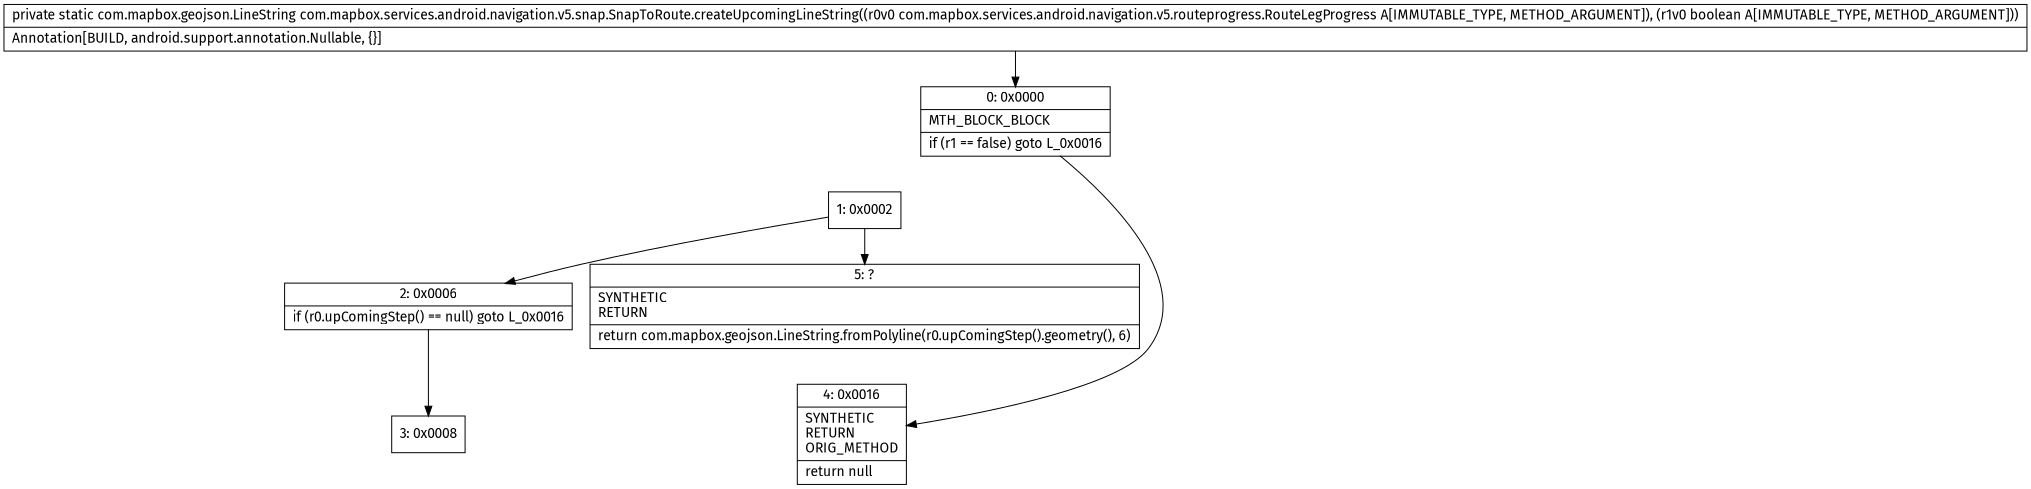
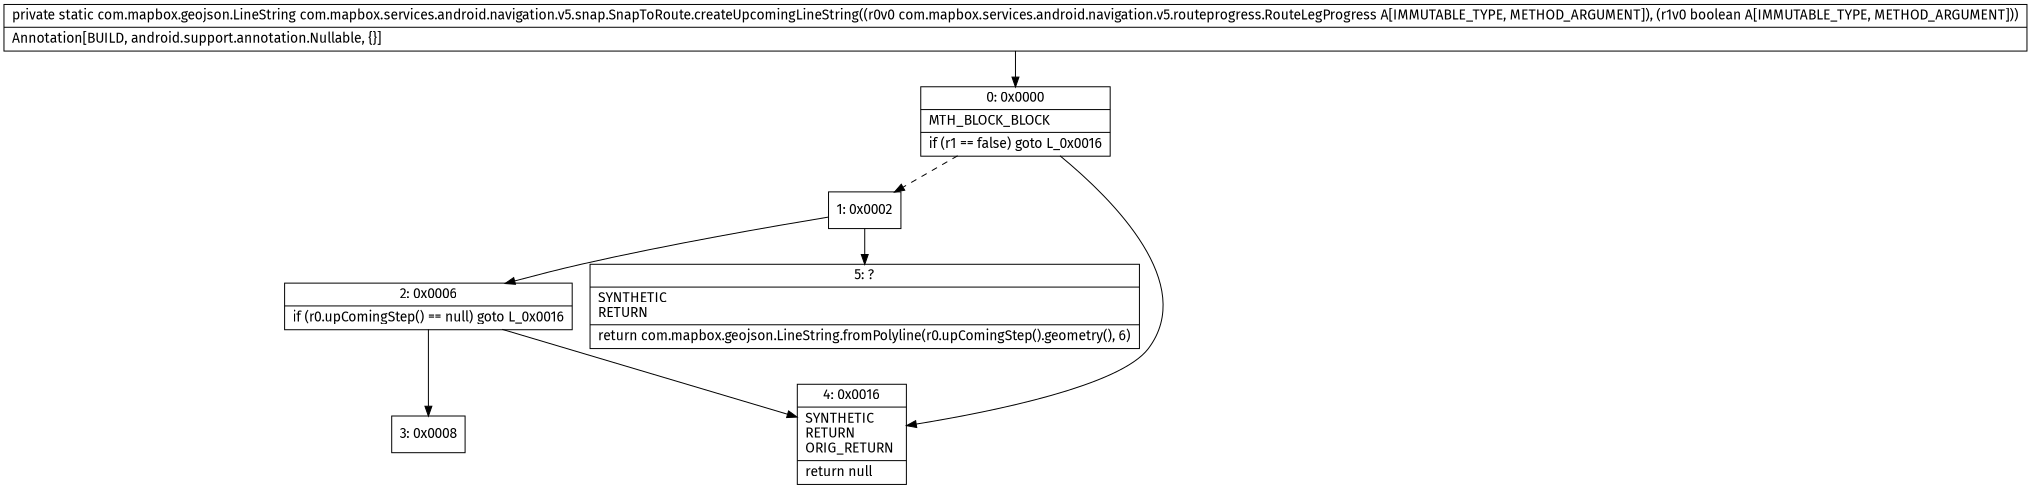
none -> (930, 171)
none -> (645, 372)
(852, 448) -> (850, 448)
